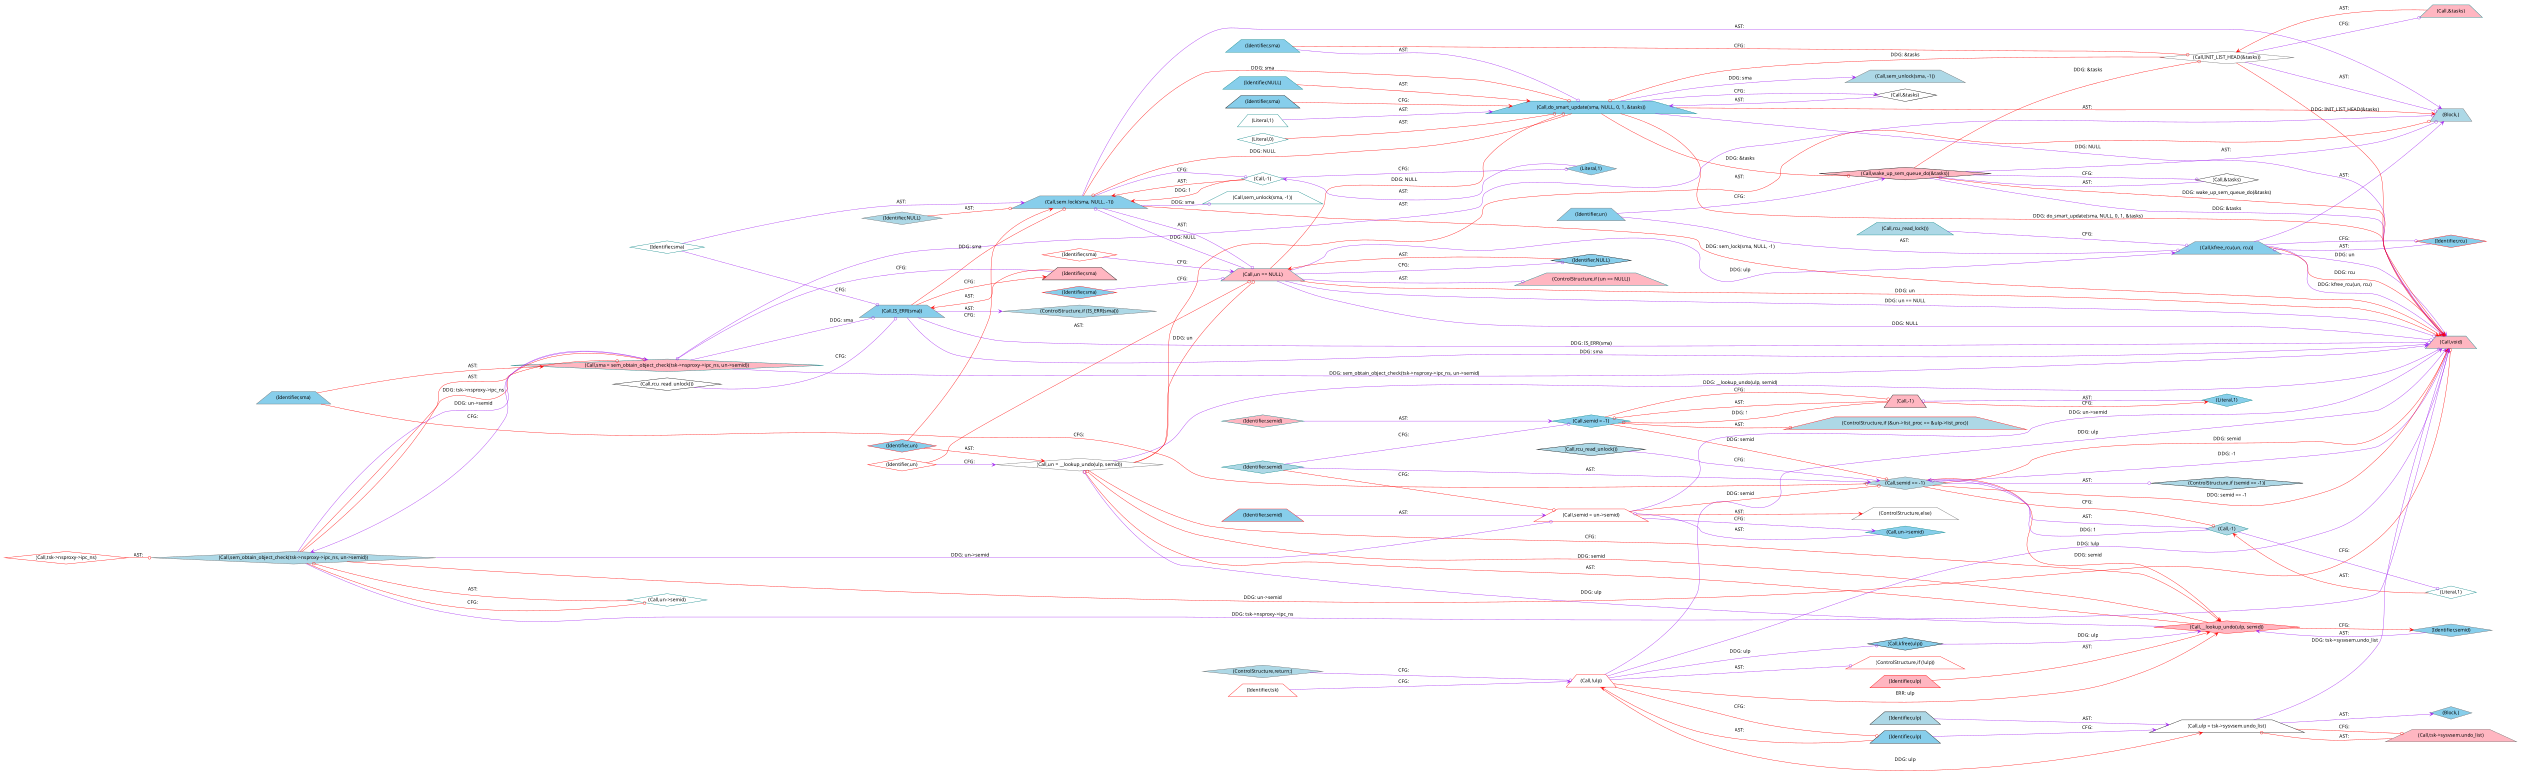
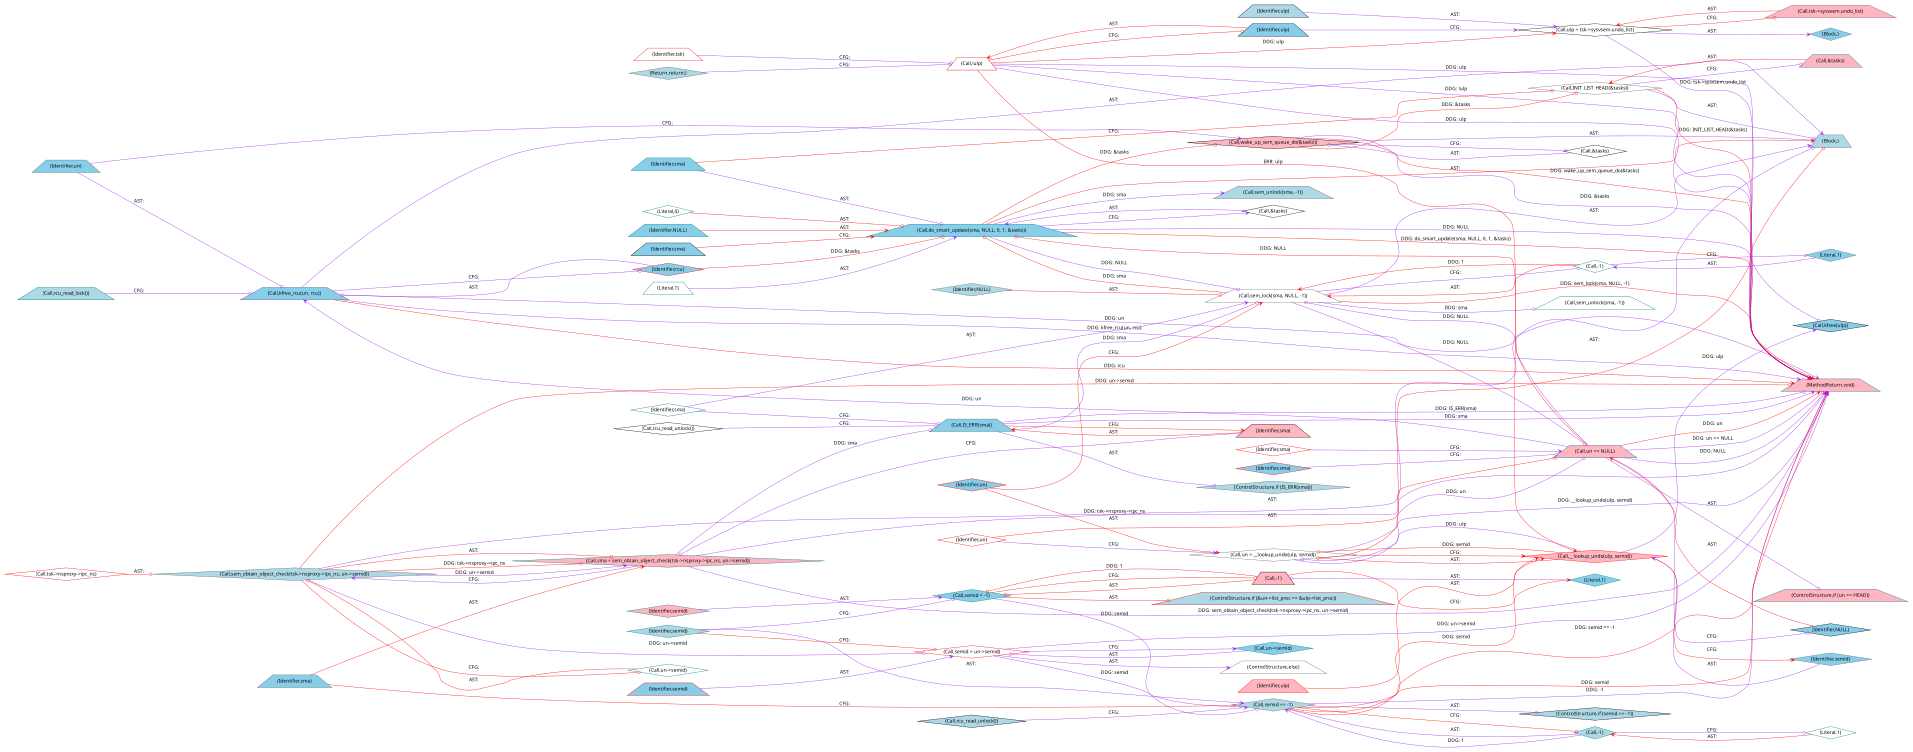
(1886, 60) -> (820, 259)
(1332, 153) -> (1111, 270)
(1080, 202) -> (1273, 296)
(1183, 225) -> (1456, 343)
(984, 253) -> (1105, 342)
(1740, 270) -> (972, 399)
(1591, 279) -> (1831, 595)
(967, 311) -> (1104, 463)
(2451, 342) -> (1831, 385)
(1177, 369) -> (1424, 497)
(1748, 450) -> (1147, 645)
(1753, 499) -> (1116, 683)
(1748, 514) -> (1112, 666)
(1591, 515) -> (972, 652)
(2069, 642) -> (1679, 420)
(1905, 663) -> none
(1263, 671) -> (668, 73)
(1428, 686) -> (823, 59)
(2227, 726) -> (1595, 30)
(2327, 740) -> (1699, 14)
